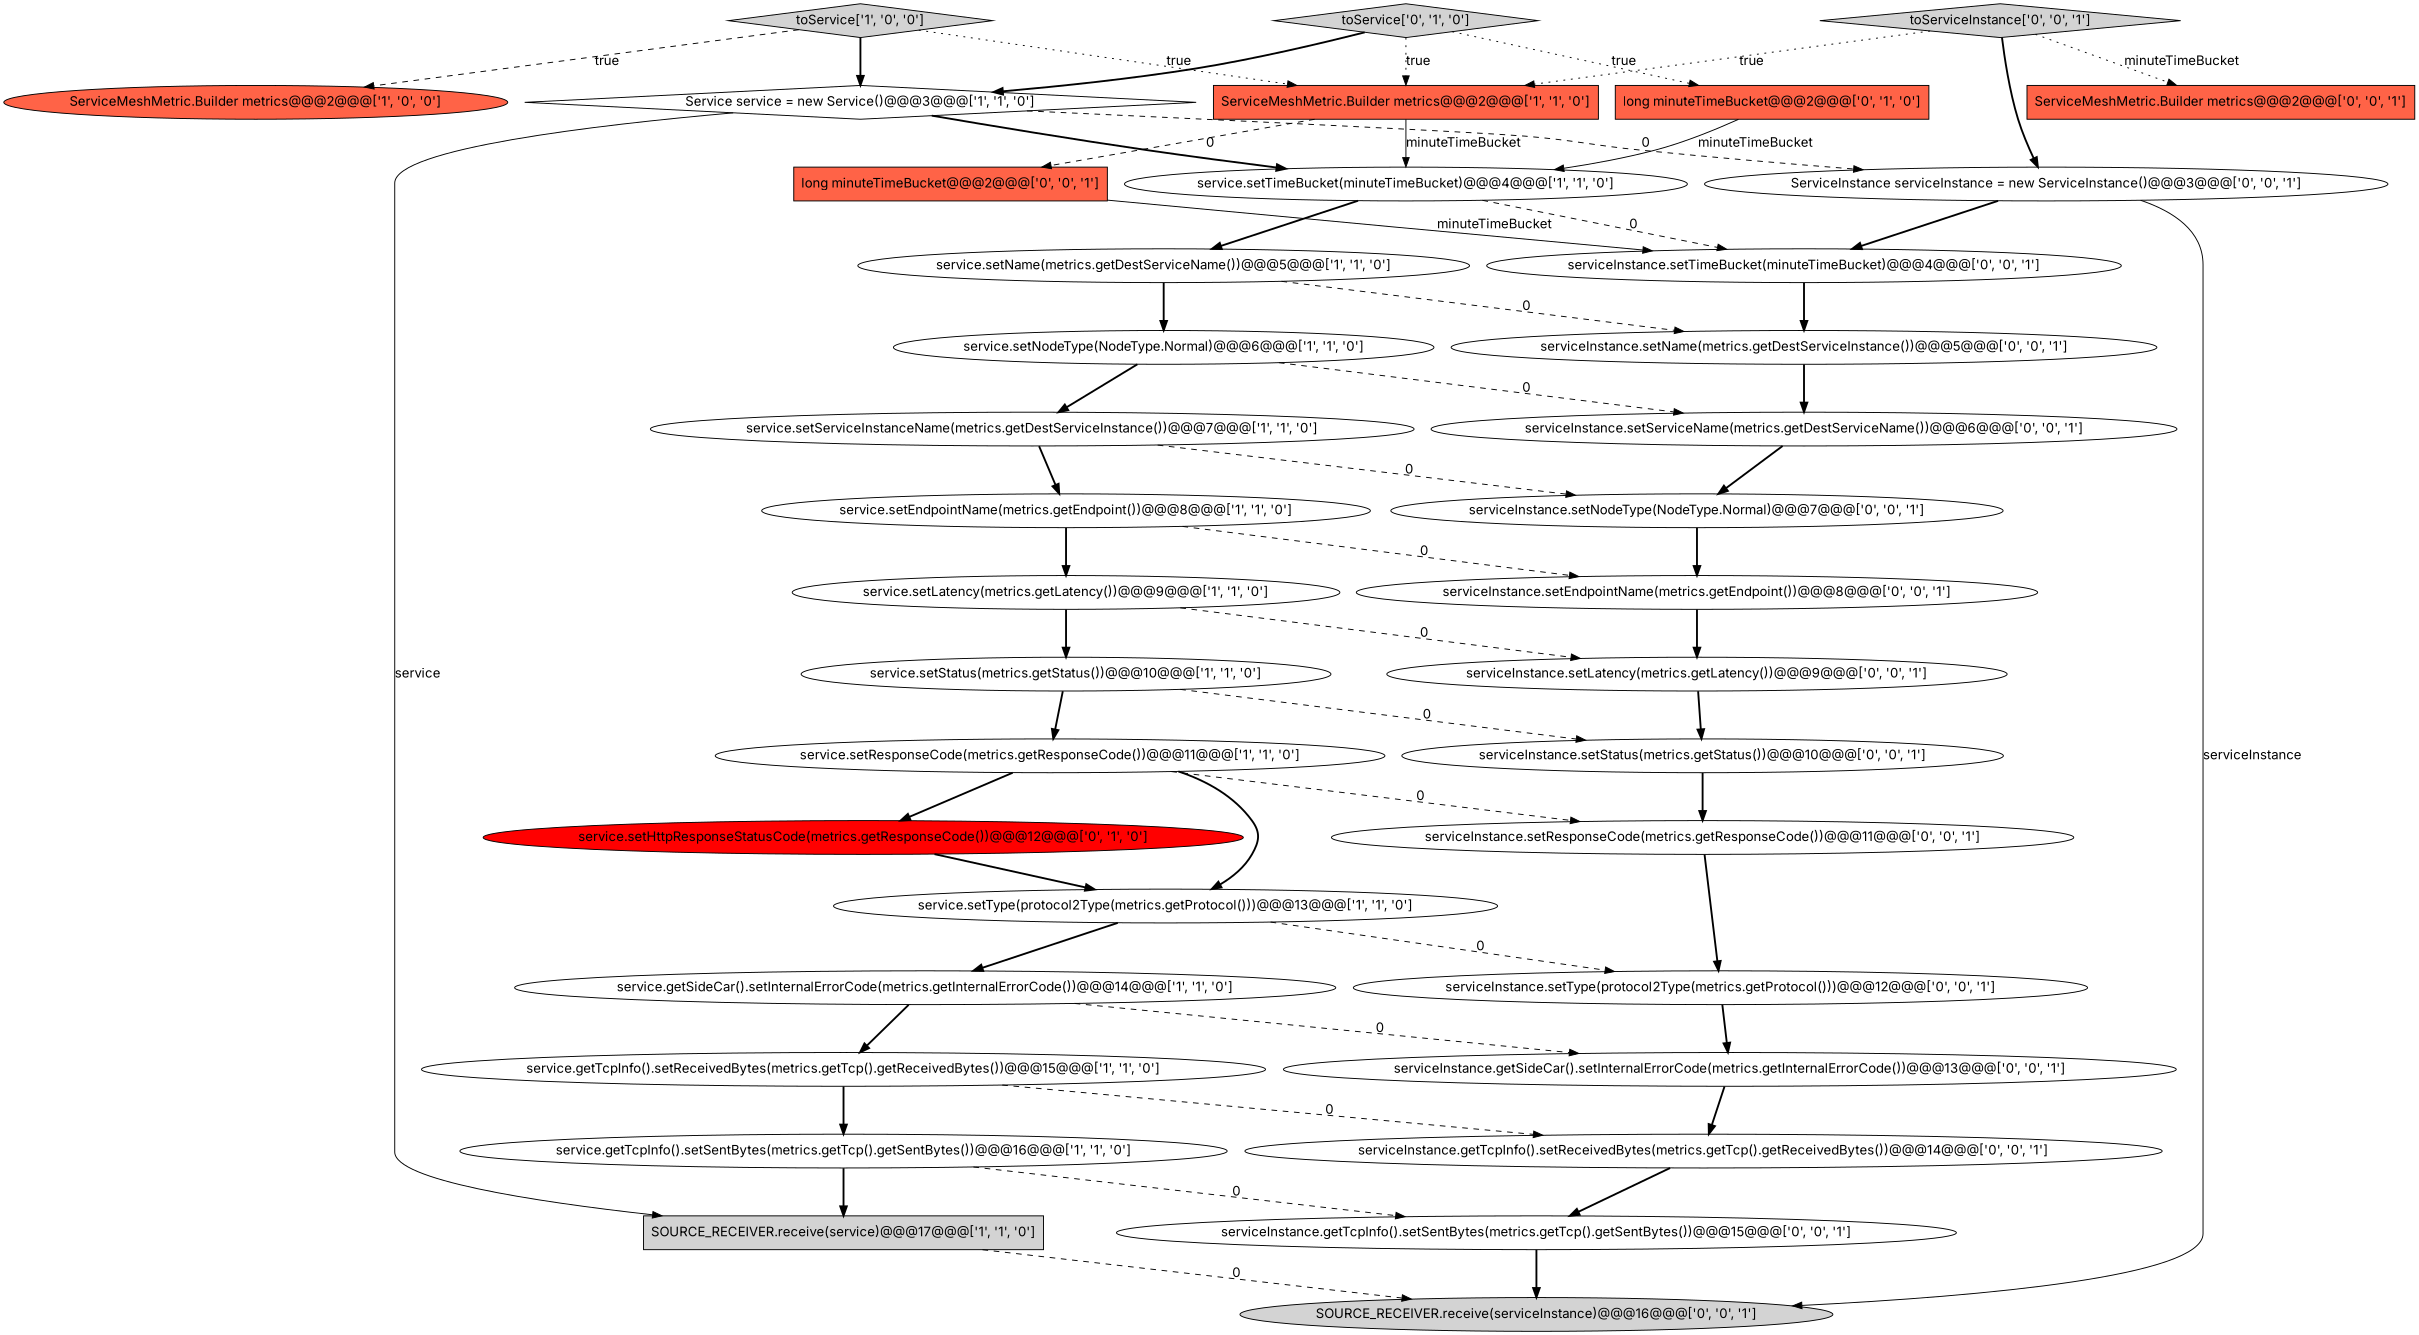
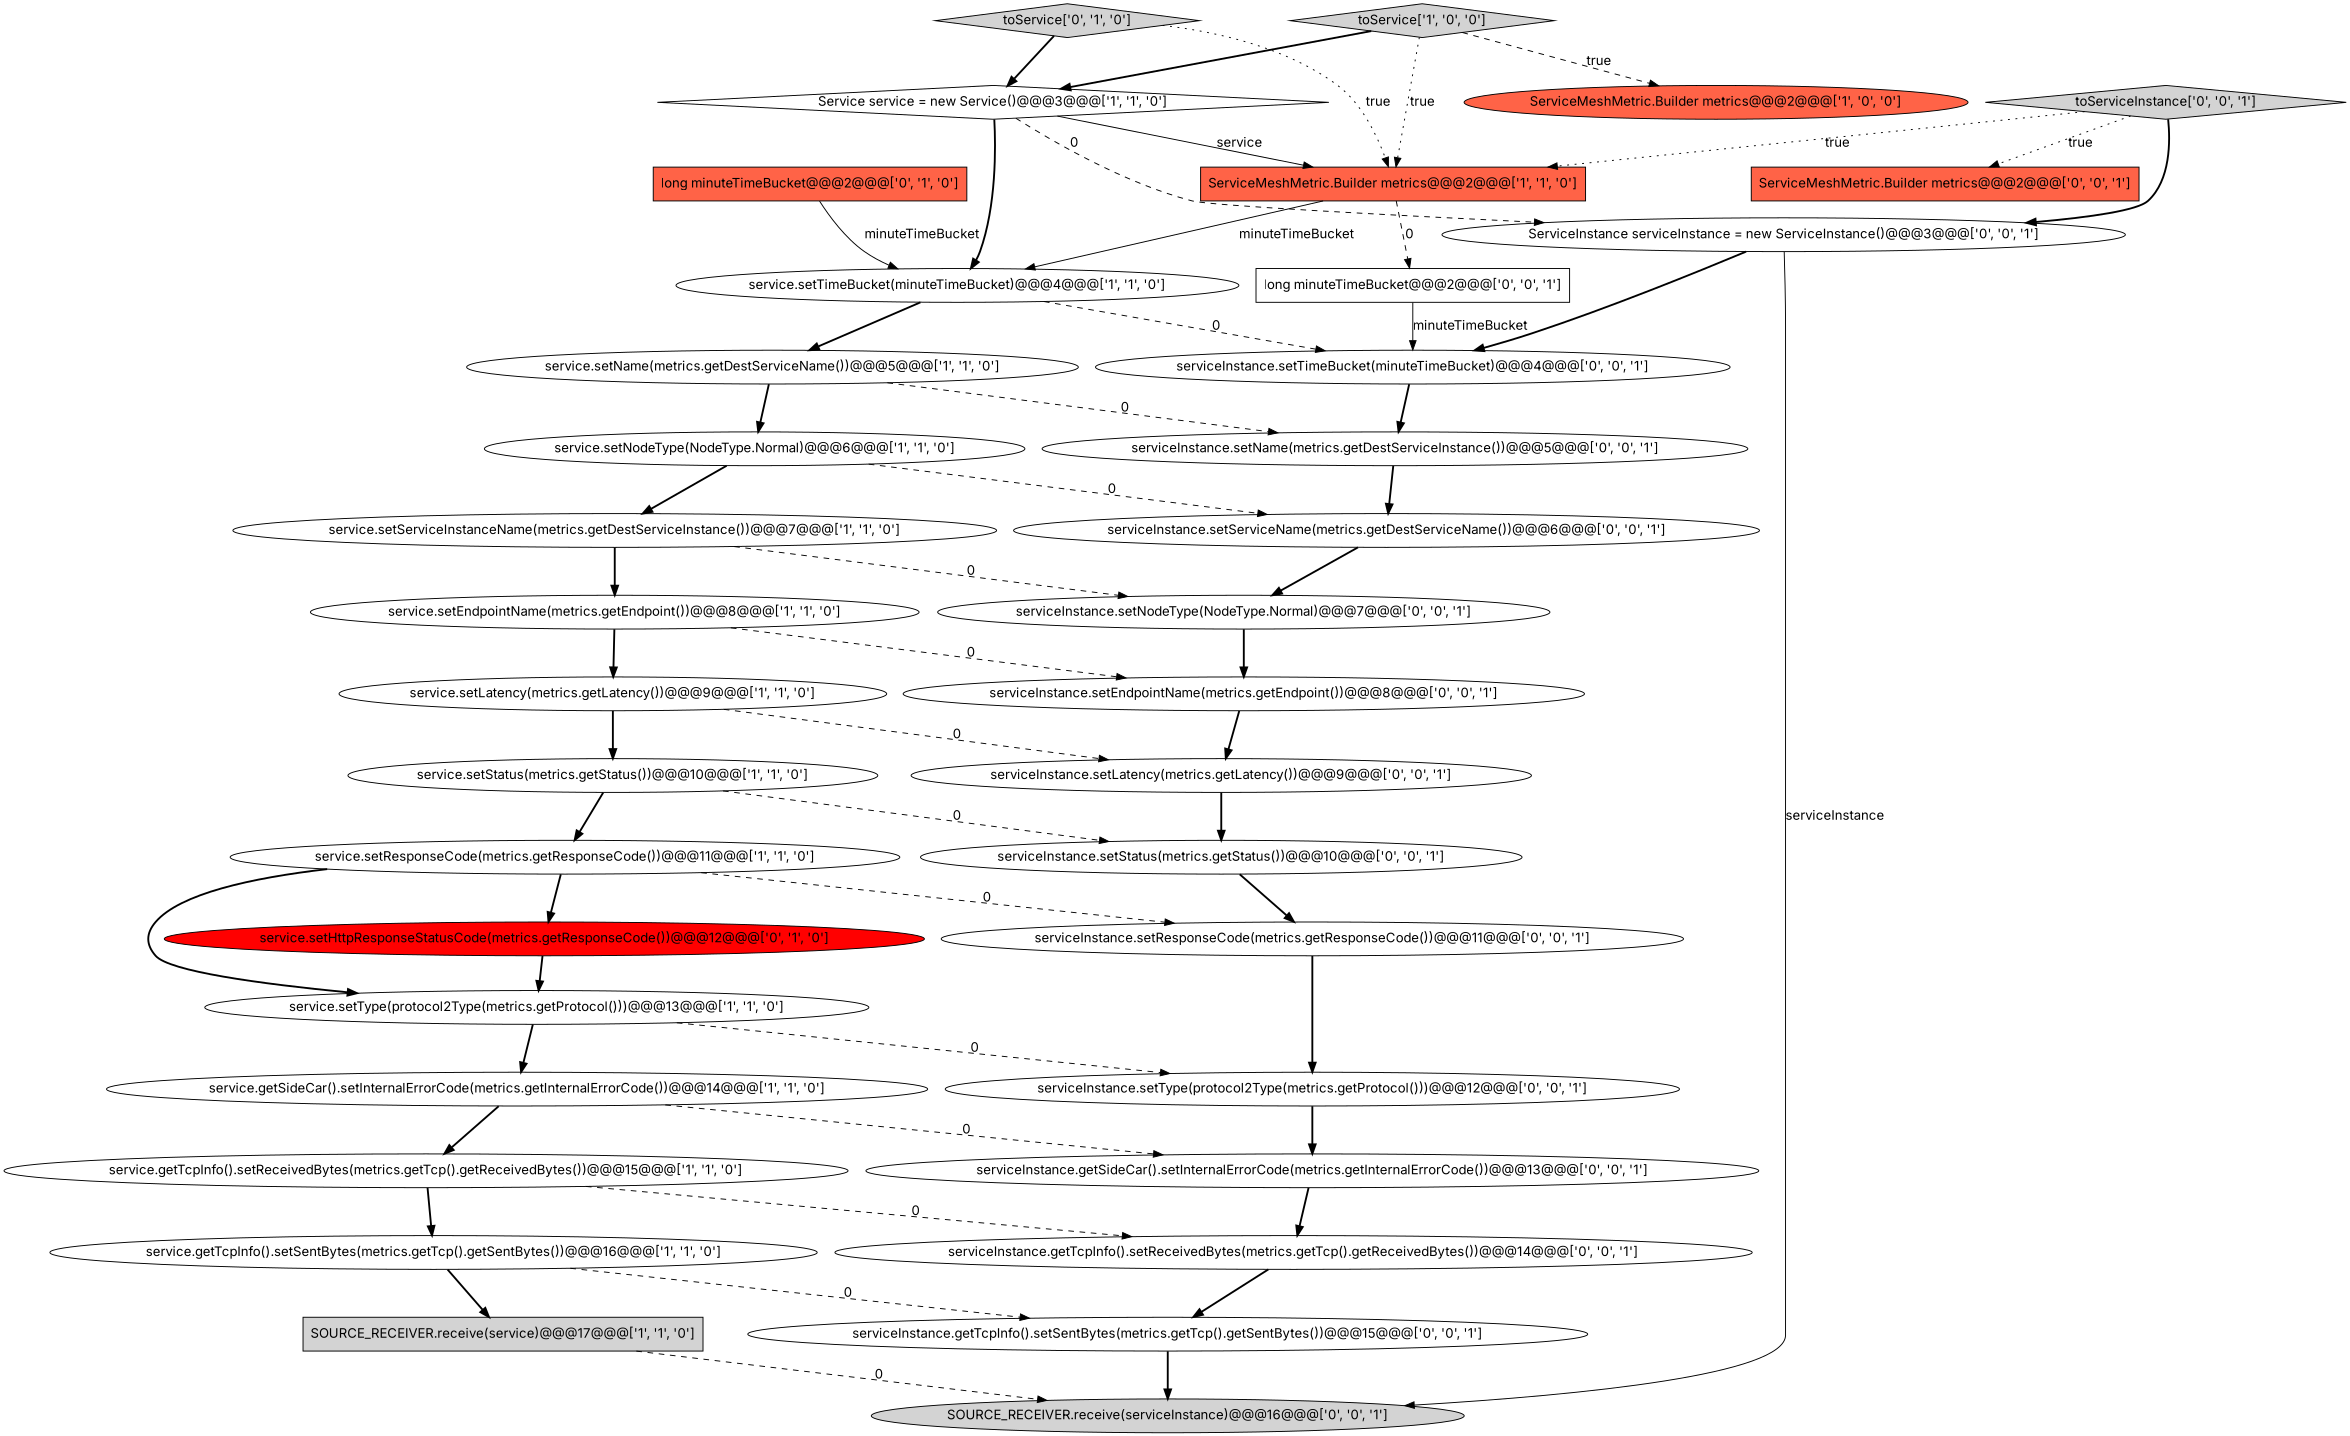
(1571, 58) -> none
(2182, 61) -> (2081, 143)
(951, 184) -> (1413, 285)
(395, 627) -> (1180, 141)
